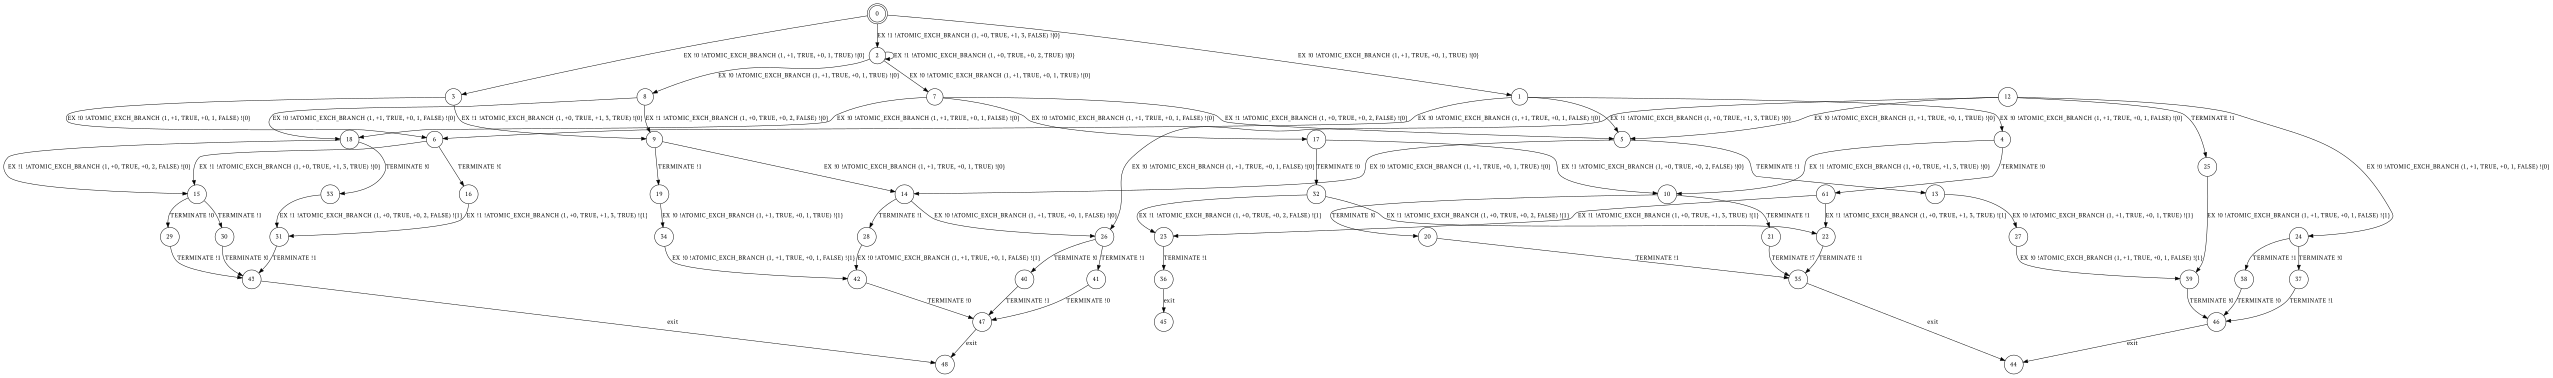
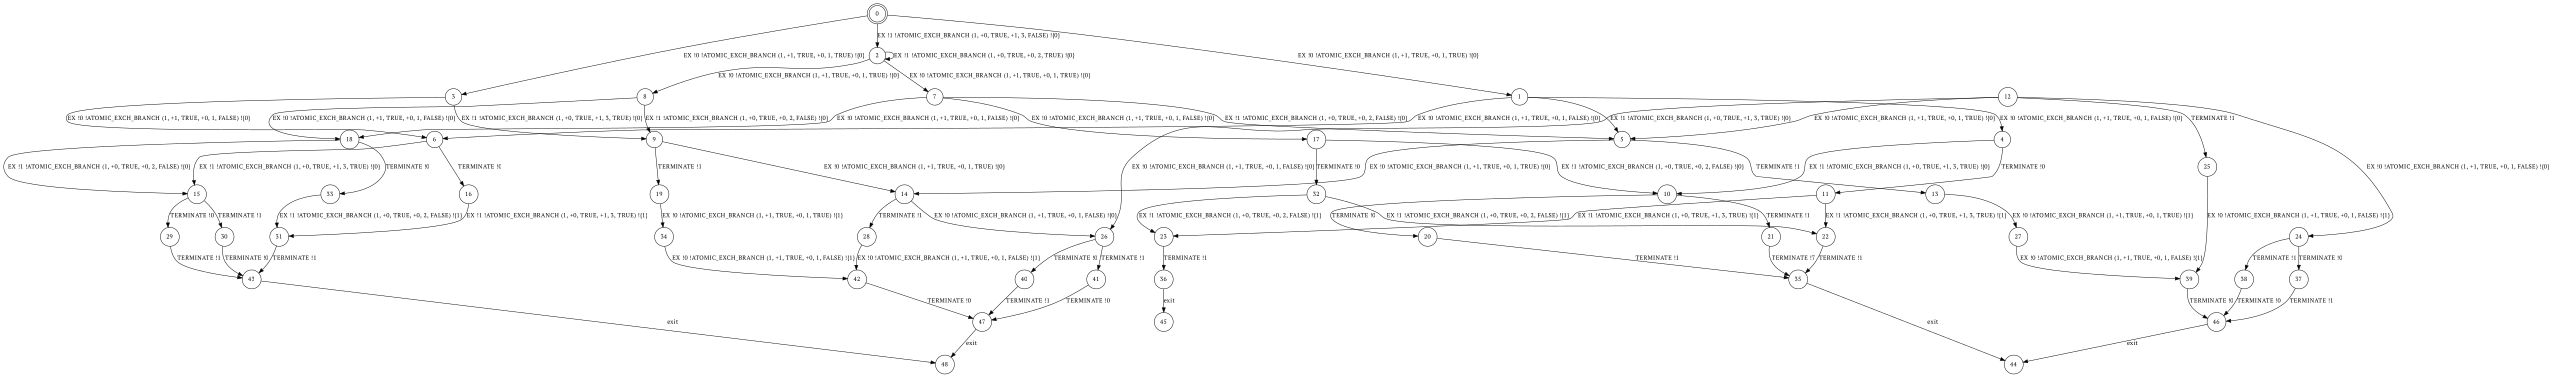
(1826, 194) -> (1826, 194)
